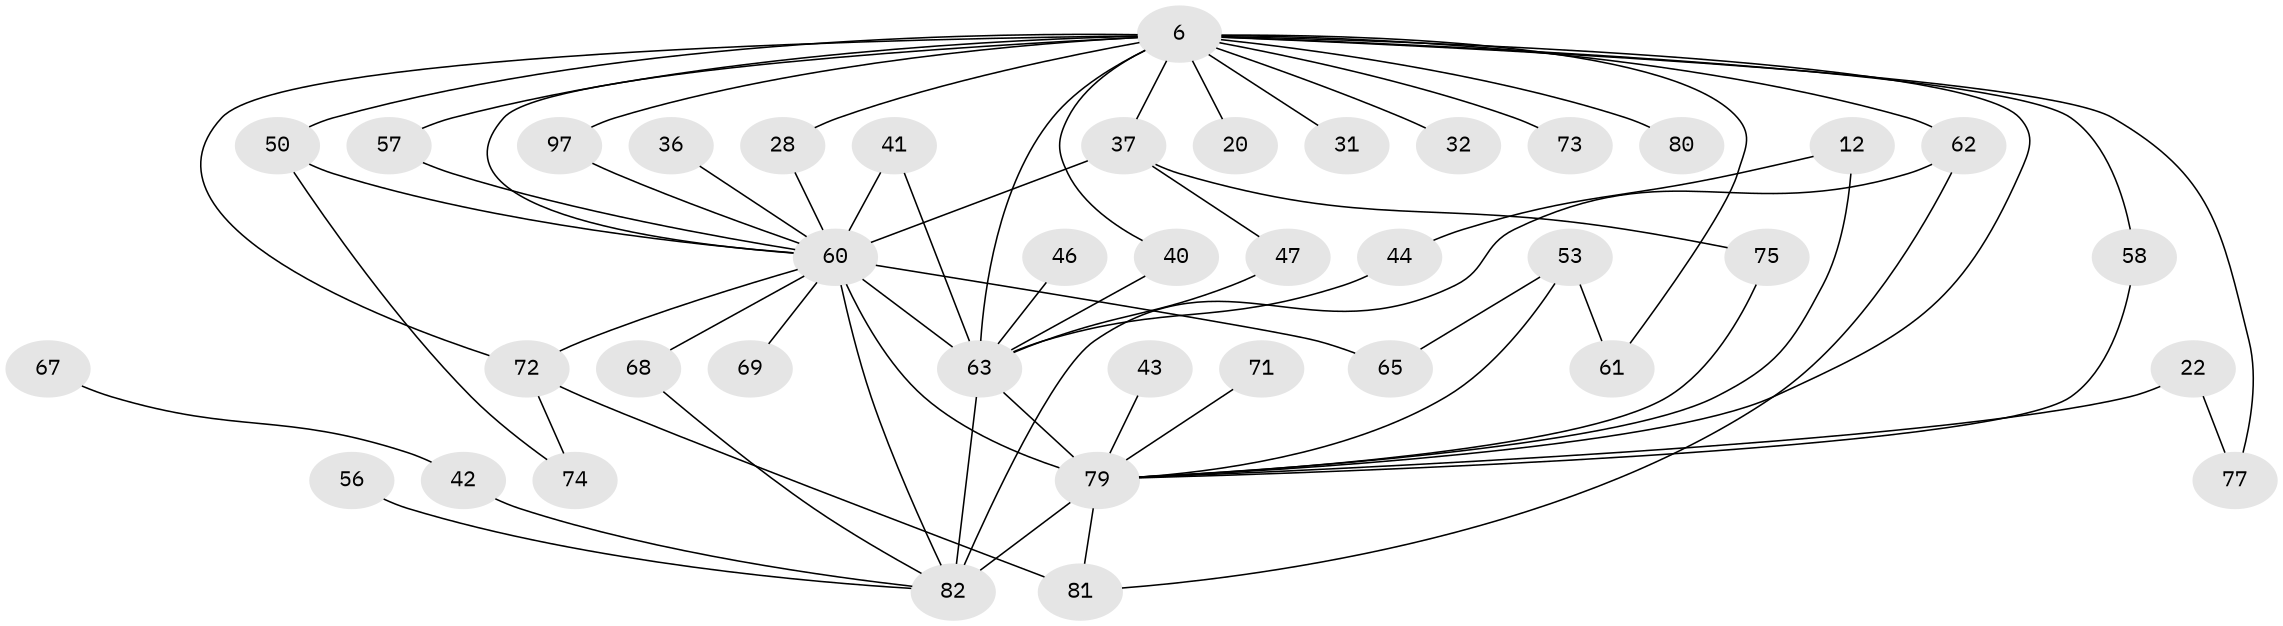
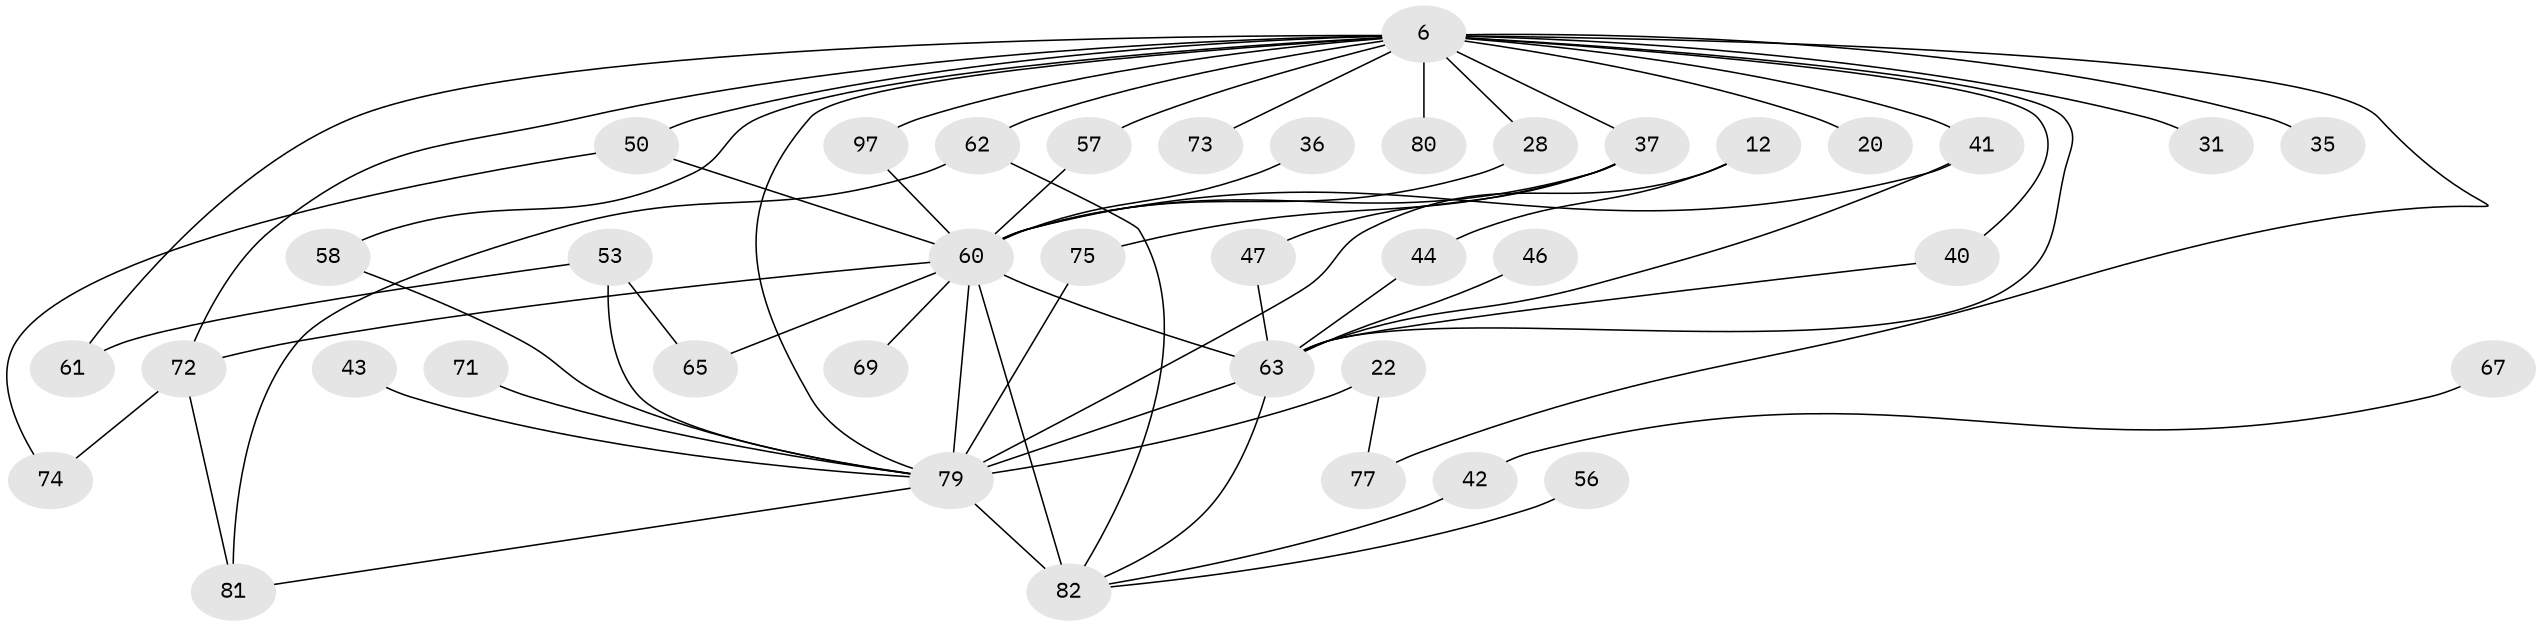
(509, 115) -> (1711, 69)
(1459, 146) -> (2323, 146)
(639, 369) -> none
